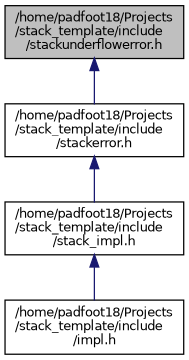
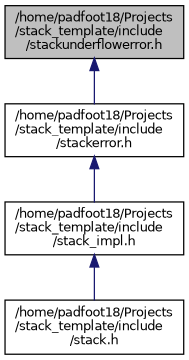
(94, 327) -> (94, 327)
